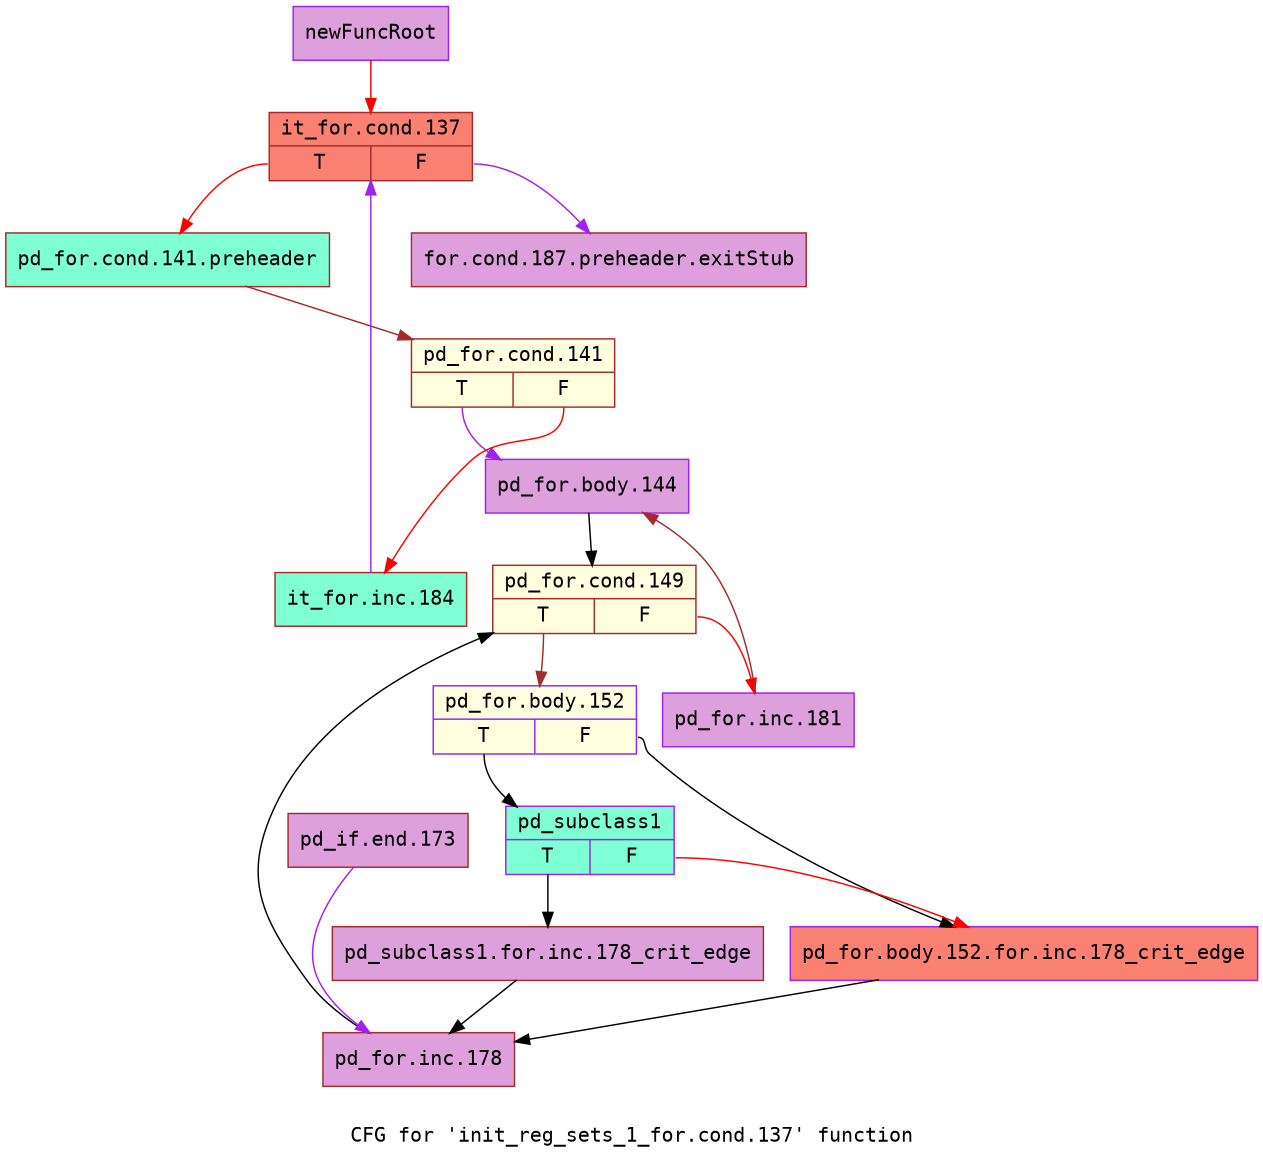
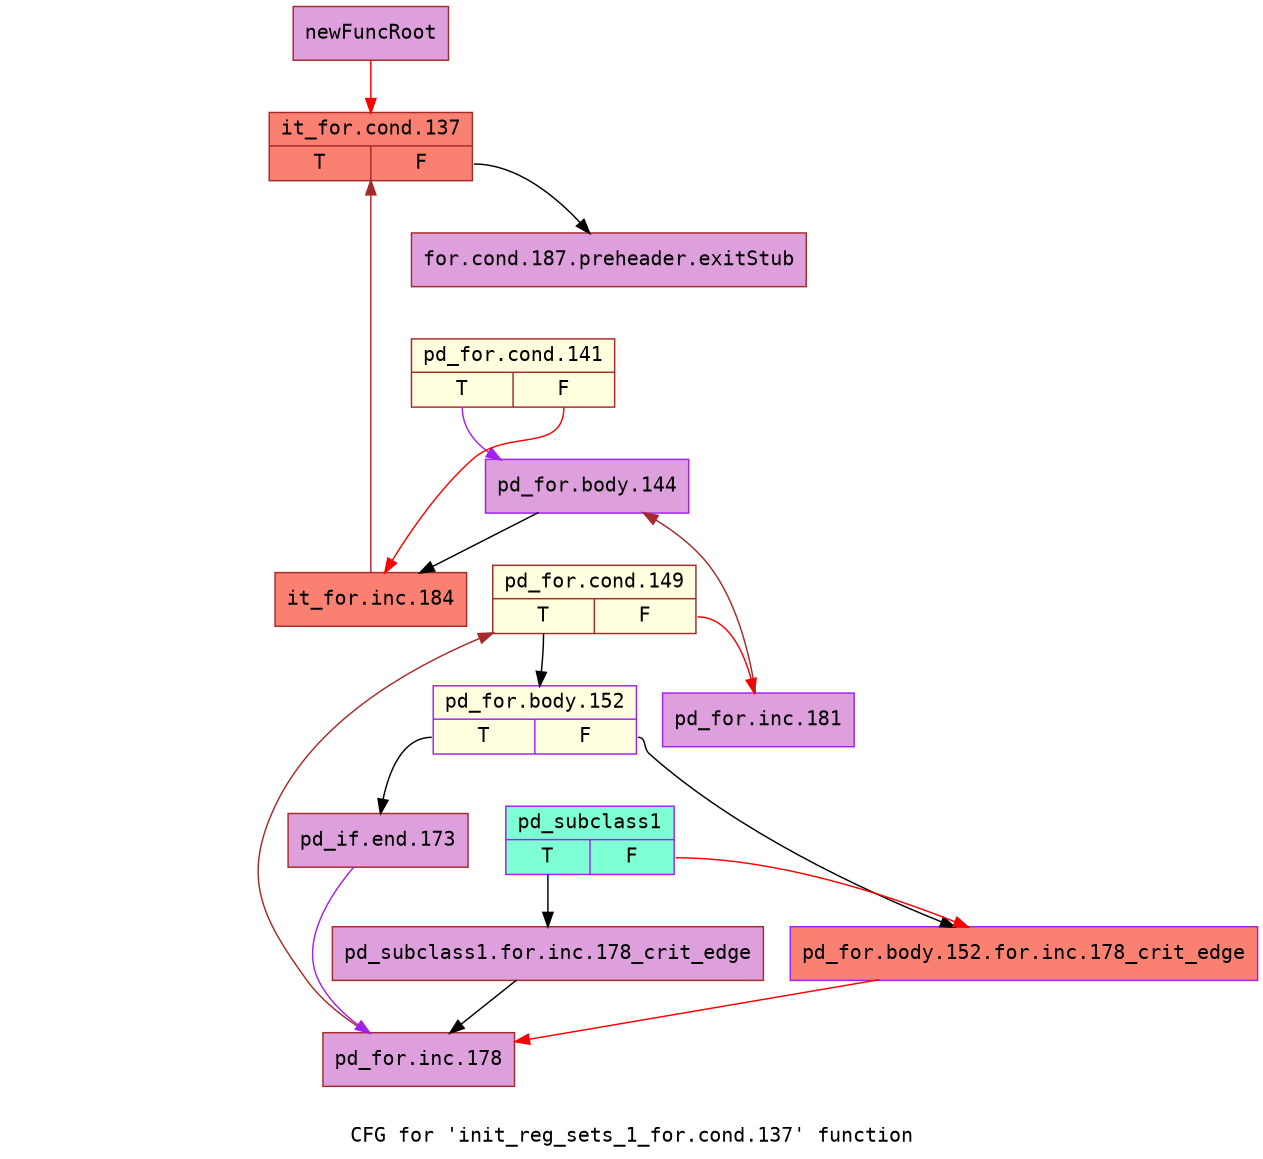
(371, 33) -> (371, 33)
(532, 183) -> (532, 183)
(168, 260) -> none
(371, 384) -> (371, 384)
(590, 532) -> (486, 539)
(371, 599) -> (371, 599)
(543, 653) -> (543, 653)
(490, 778) -> (398, 759)
(275, 807) -> (275, 807)
(704, 1009) -> (704, 1009)
